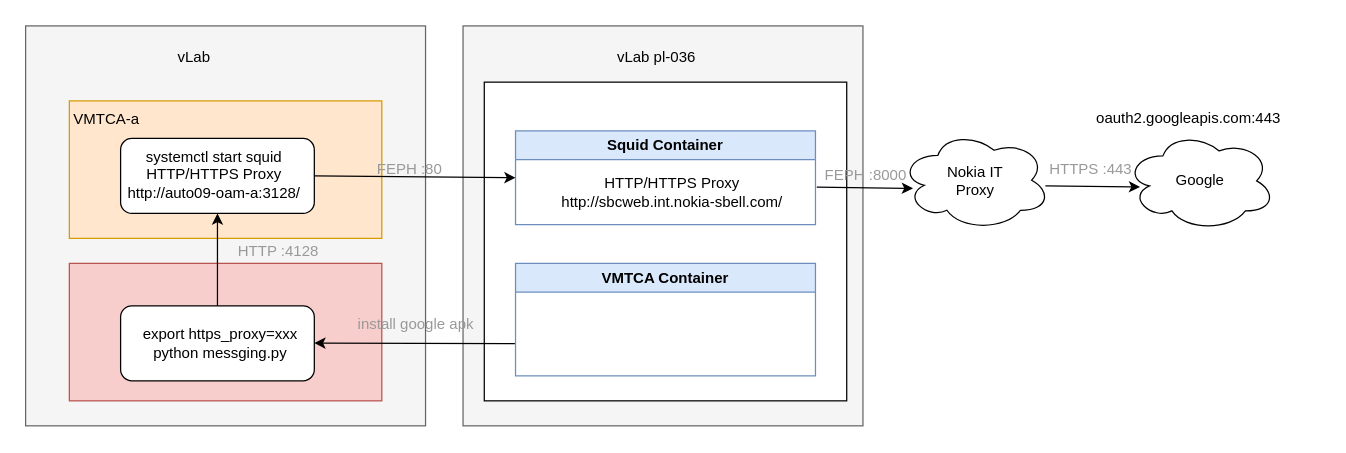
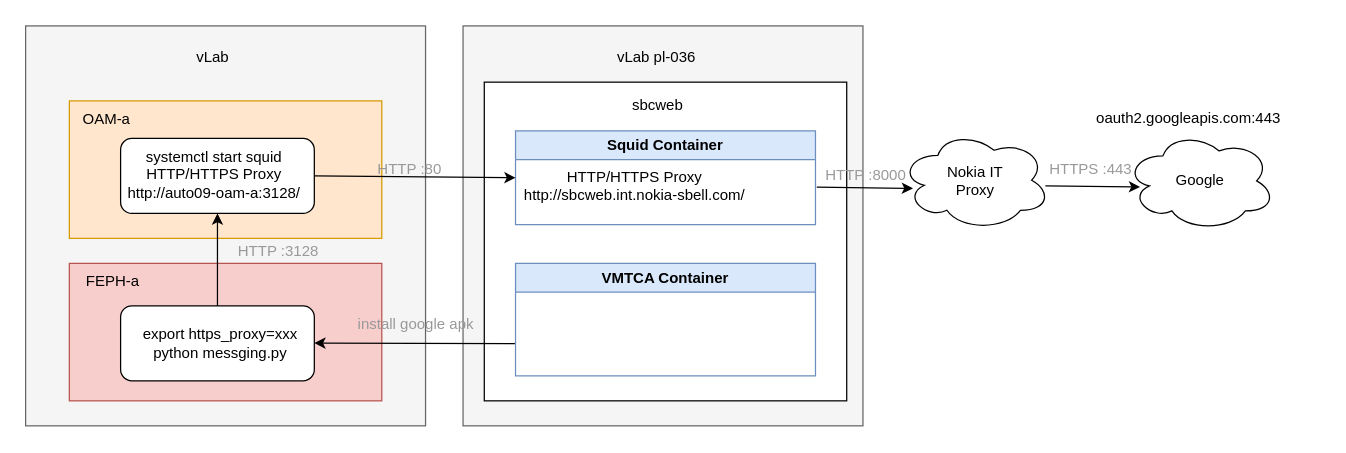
(194, 57) -> (213, 57)
none -> (658, 106)
(107, 119) -> (107, 119)
(410, 169) -> (410, 169)
(866, 176) -> (866, 176)
(673, 192) -> (635, 186)
(279, 252) -> (279, 252)
none -> (113, 282)
